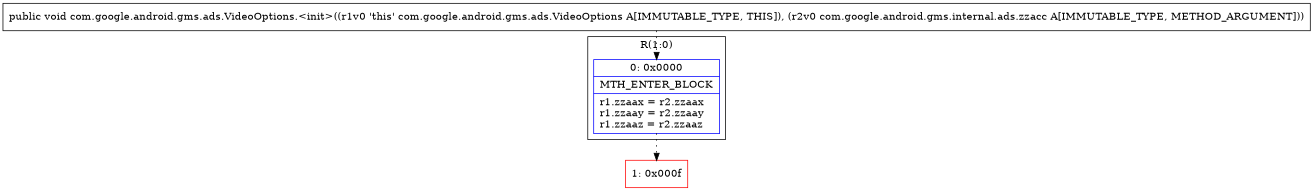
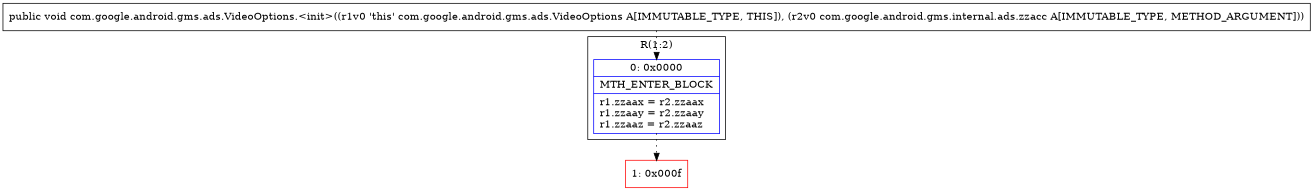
(657, 45) -> (657, 45)
